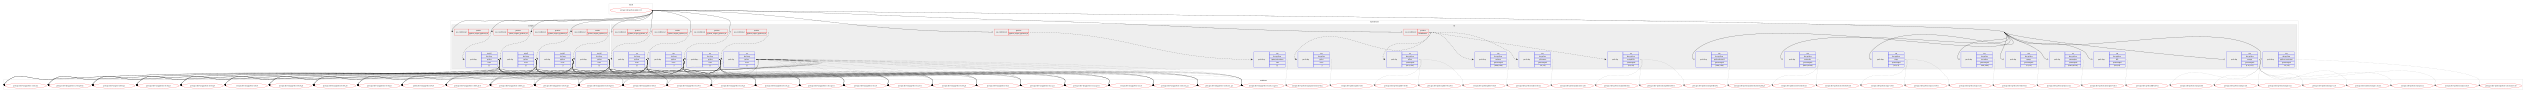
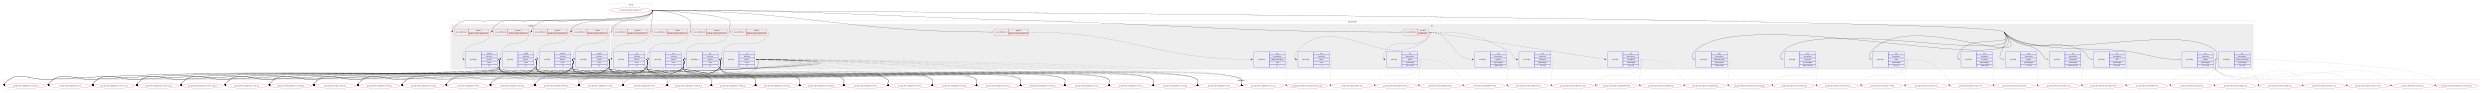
(2457, 86) -> none
